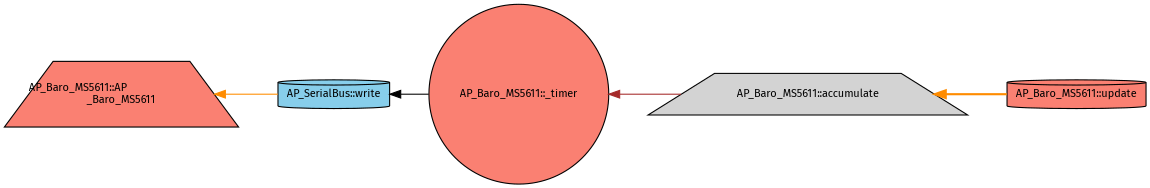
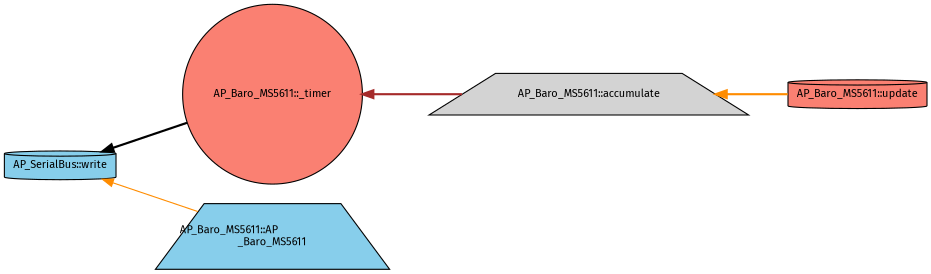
(121, 94) -> (273, 236)
(252, 94) -> (155, 197)
(415, 94) -> (150, 135)
(650, 94) -> (418, 94)
